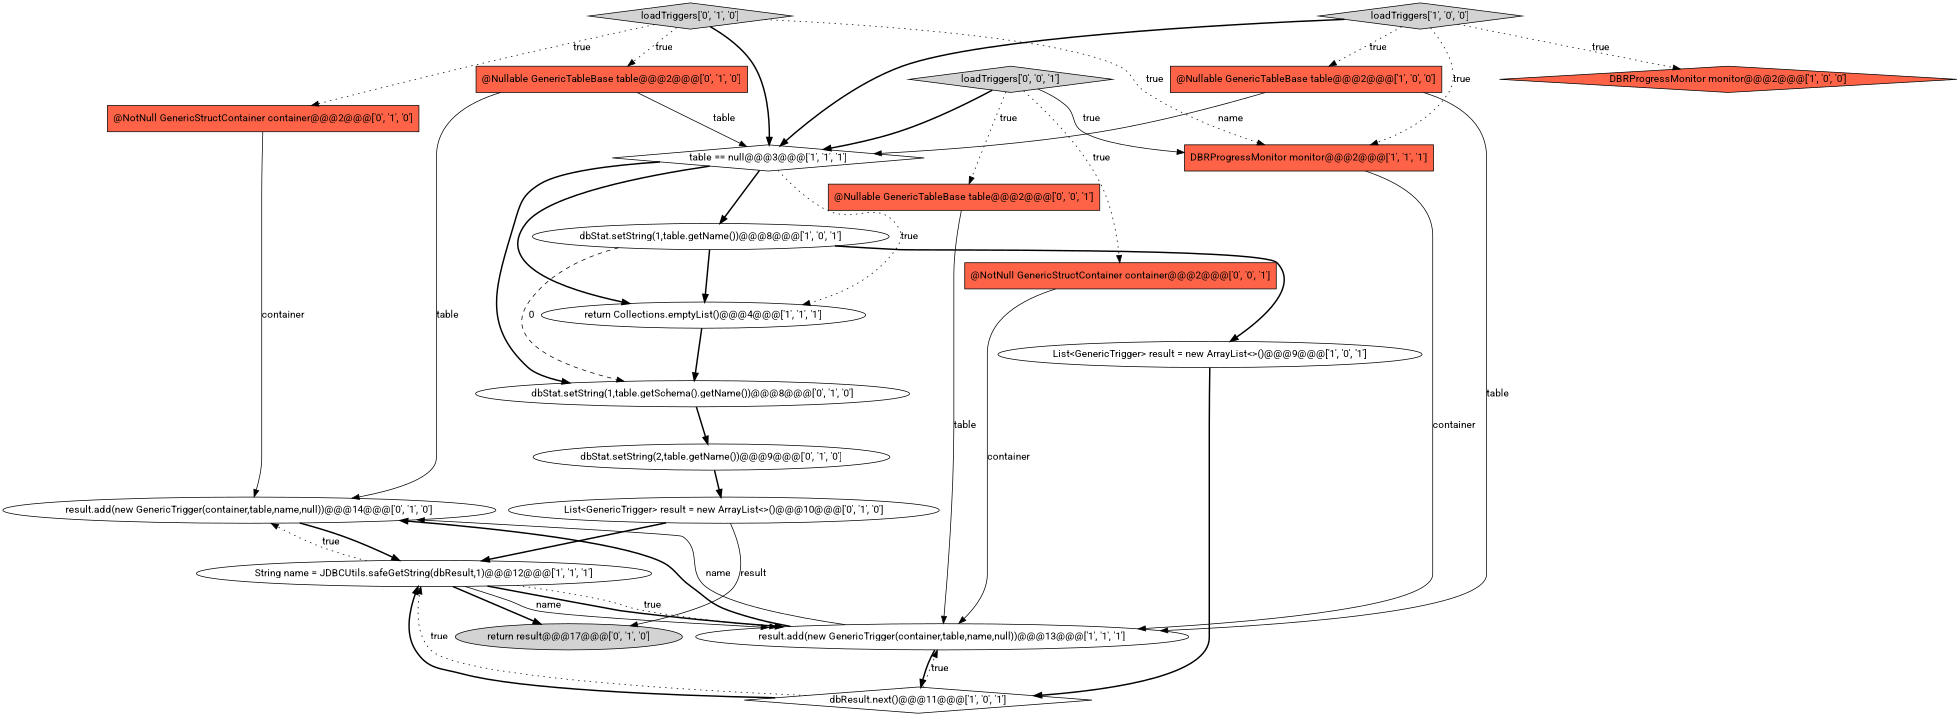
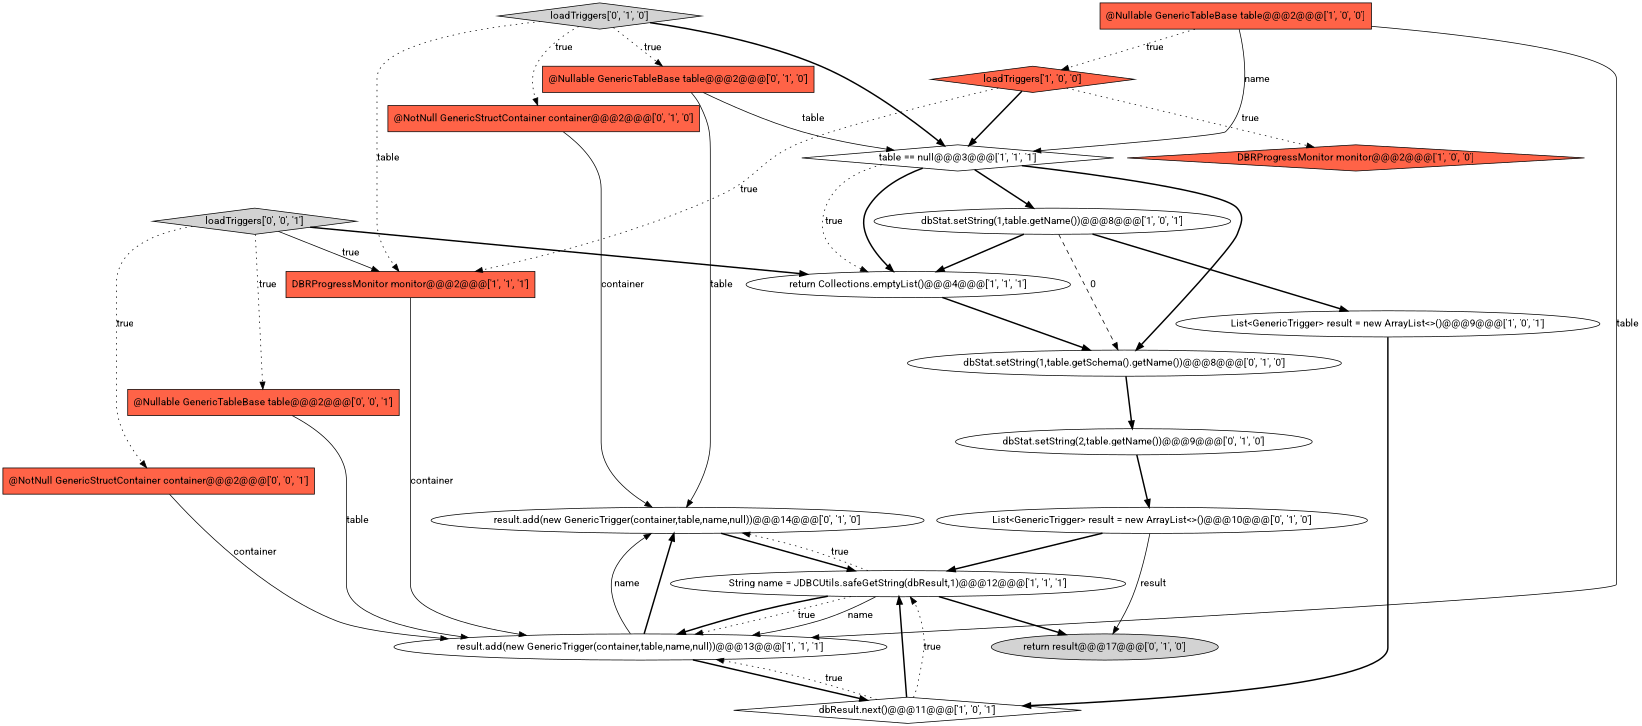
(1420, 16) -> (1033, 79)
(1369, 45) -> (1132, 48)
(1155, 79) -> (388, 158)
(914, 126) -> (543, 249)
